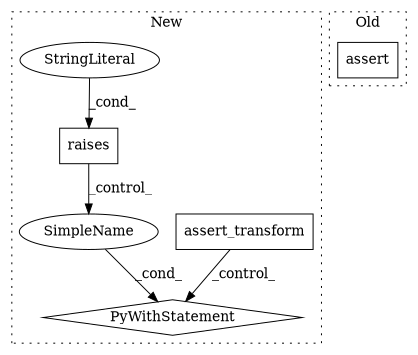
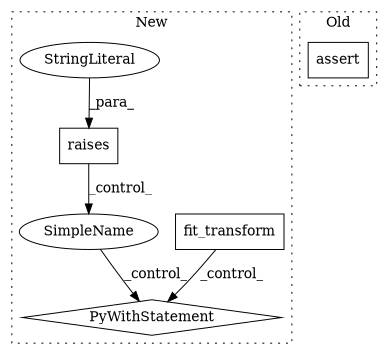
(112, 103) -> (111, 103)
(245, 232) -> (230, 232)
(159, 275) -> (156, 275)
